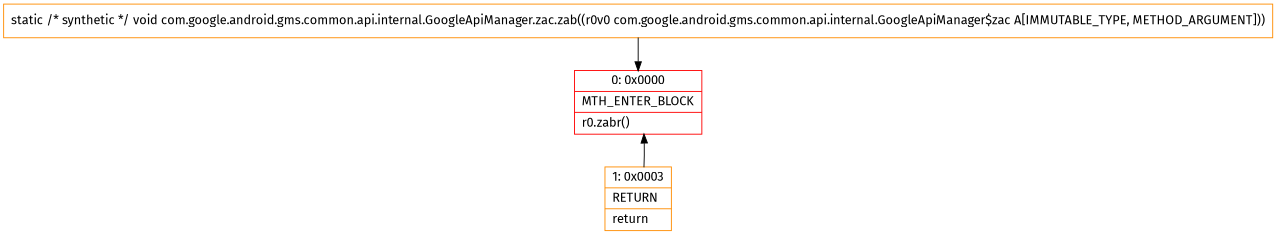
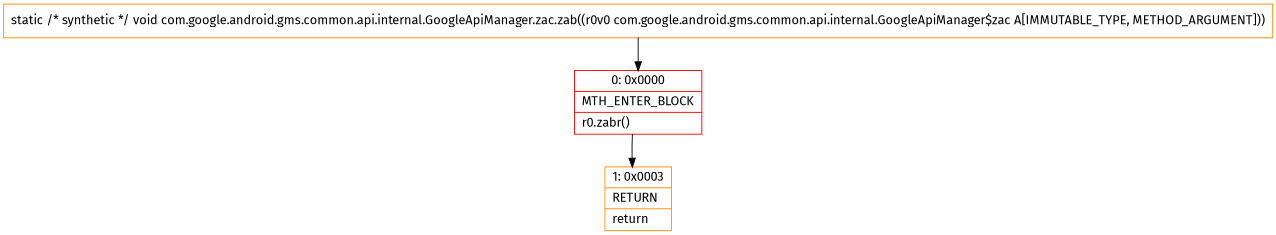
(644, 155) -> (632, 146)
